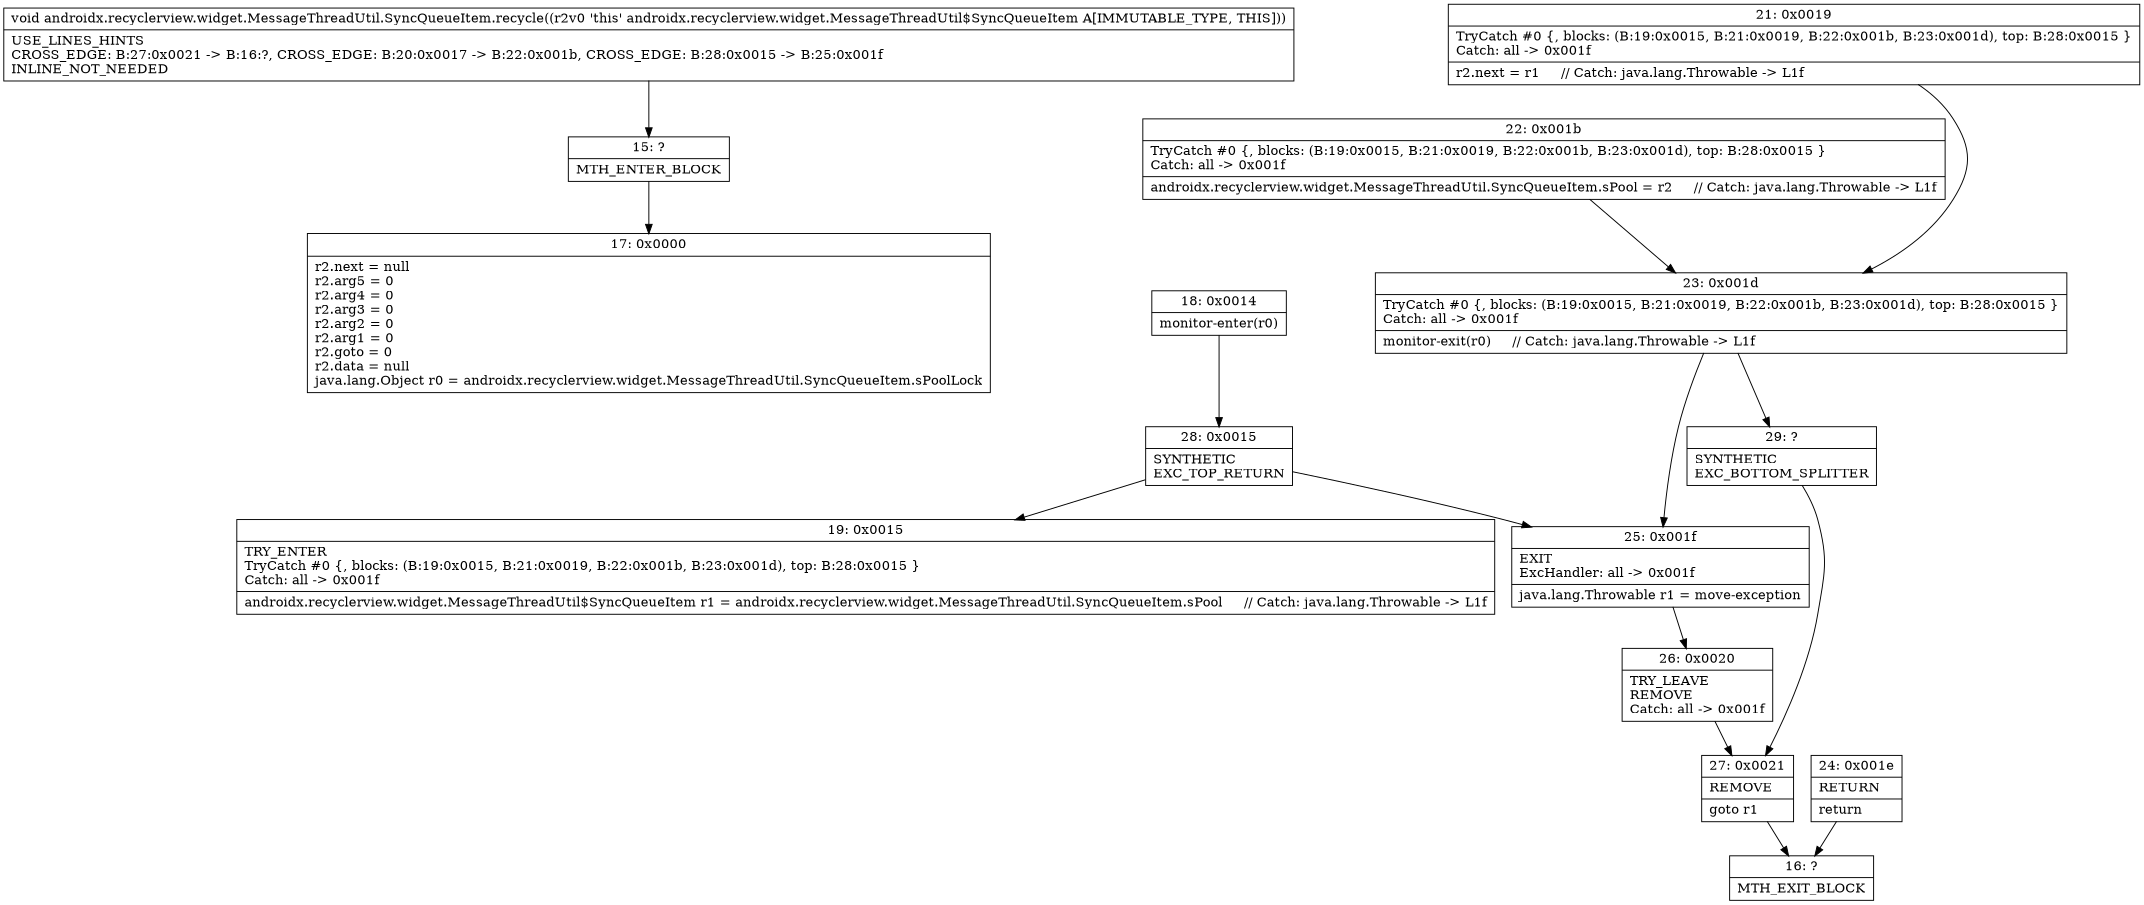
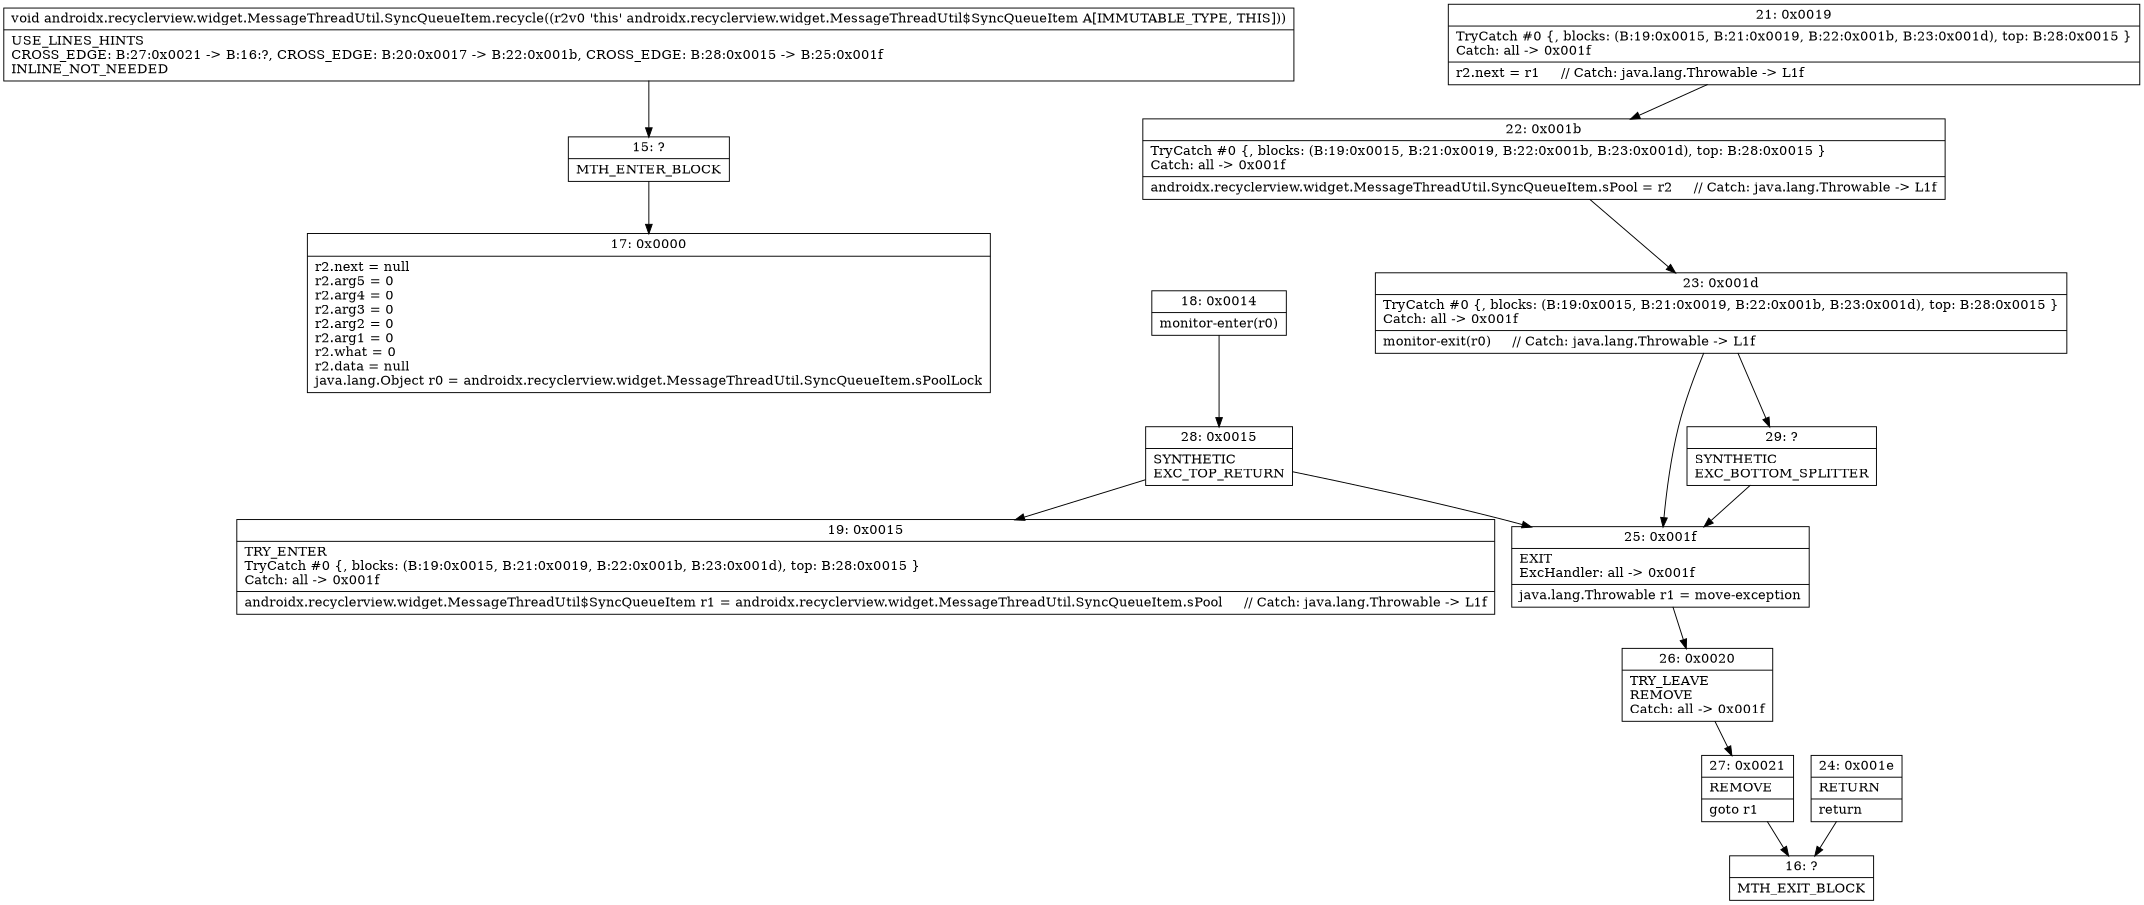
(1960, 187) -> (1673, 100)
(354, 352) -> (356, 352)
(1817, 618) -> (1731, 503)
